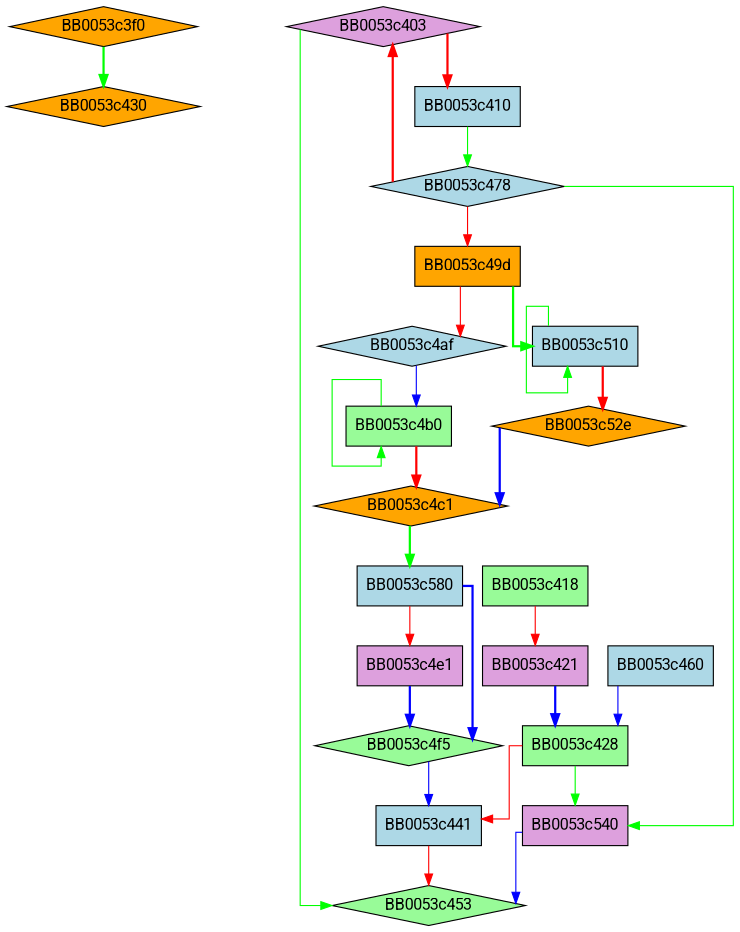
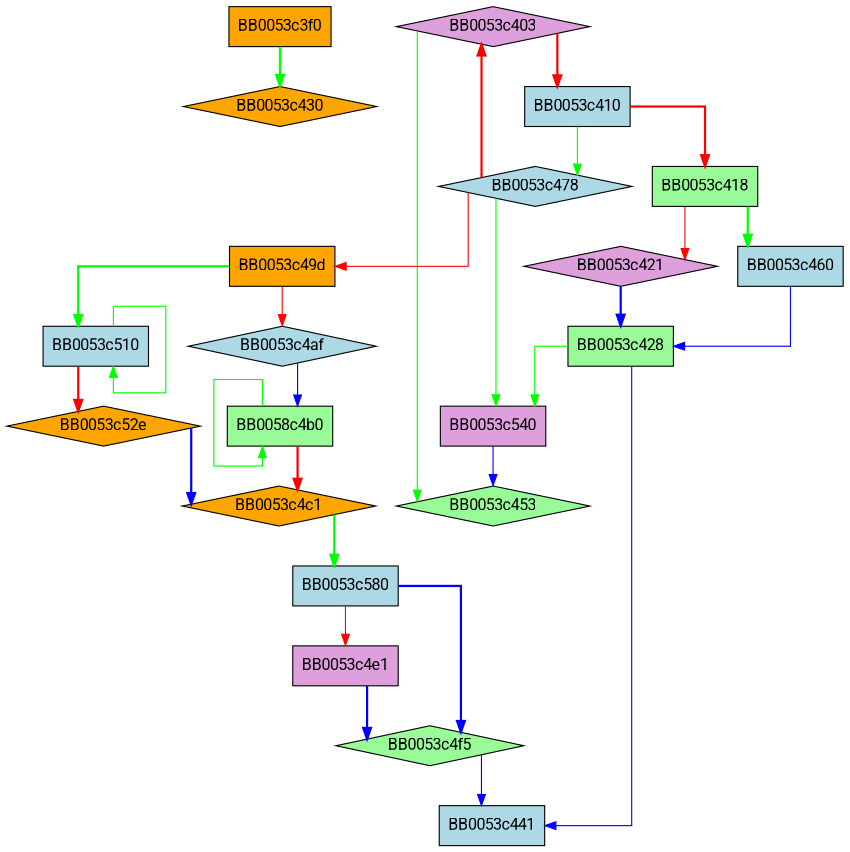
(104, 27) -> (280, 27)
none -> (692, 107)
none -> (748, 221)
(399, 426) -> (280, 426)
(535, 666) -> (621, 266)
(509, 784) -> (632, 634)
(429, 860) -> none
